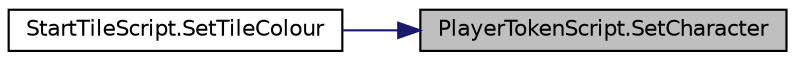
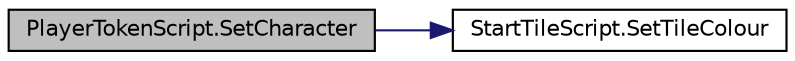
(370, 30) -> (403, 30)
